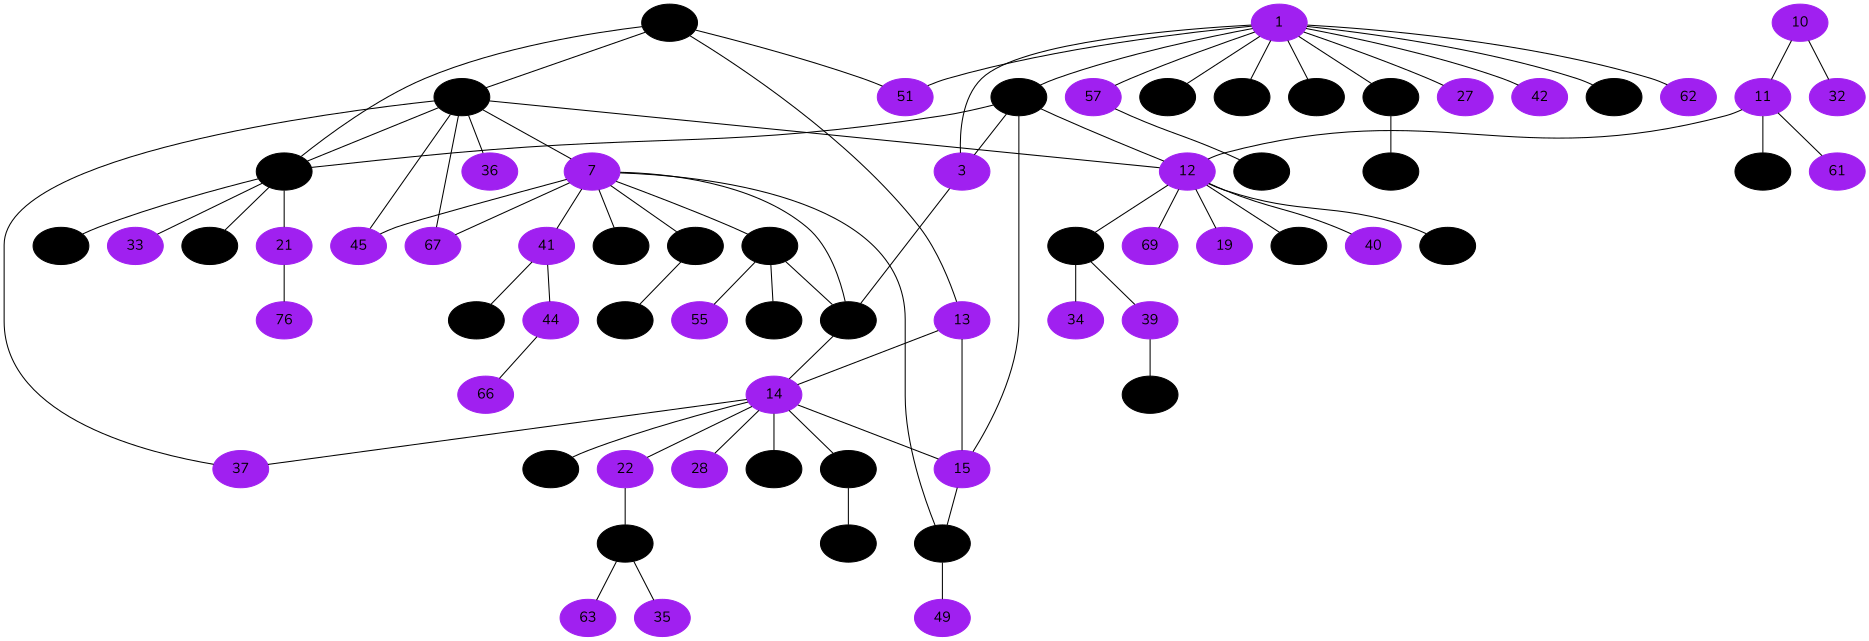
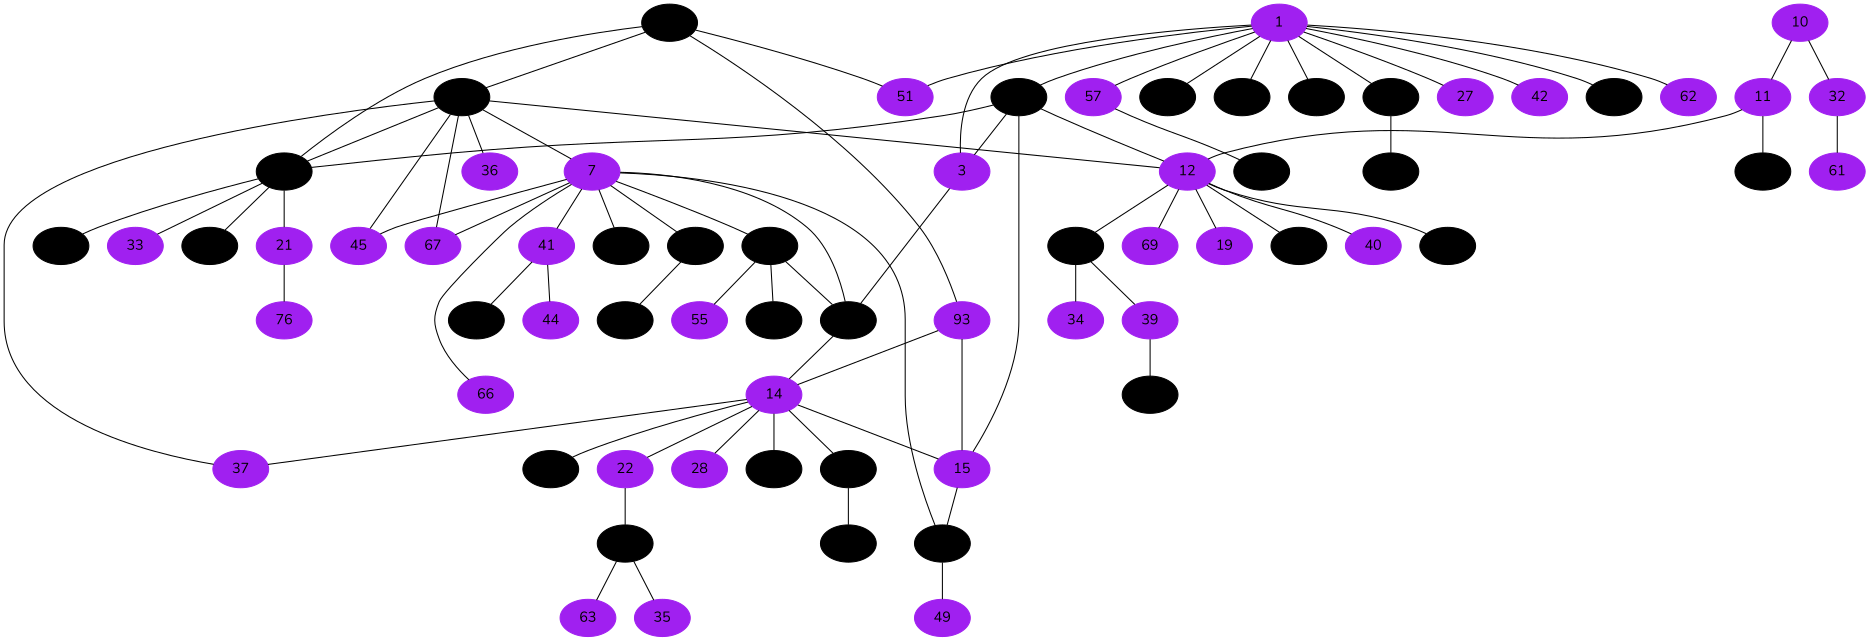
(1800, 134) -> (1837, 134)
(962, 320) -> (962, 320)
(518, 358) -> (468, 268)
